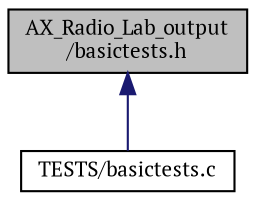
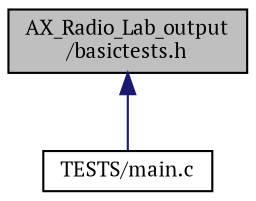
(128, 171) -> (128, 171)
